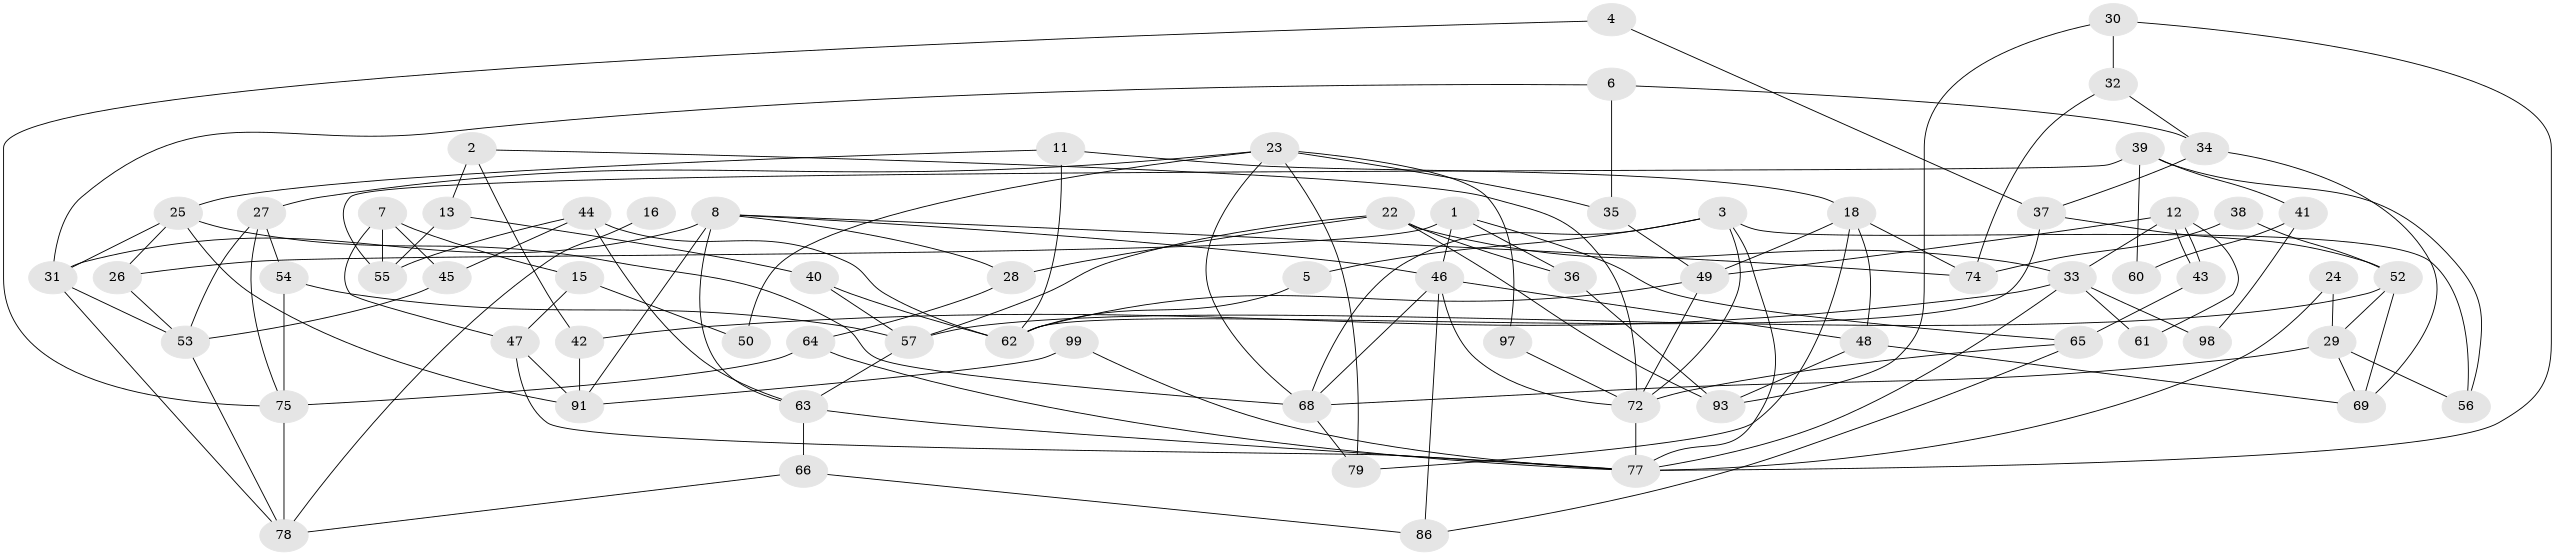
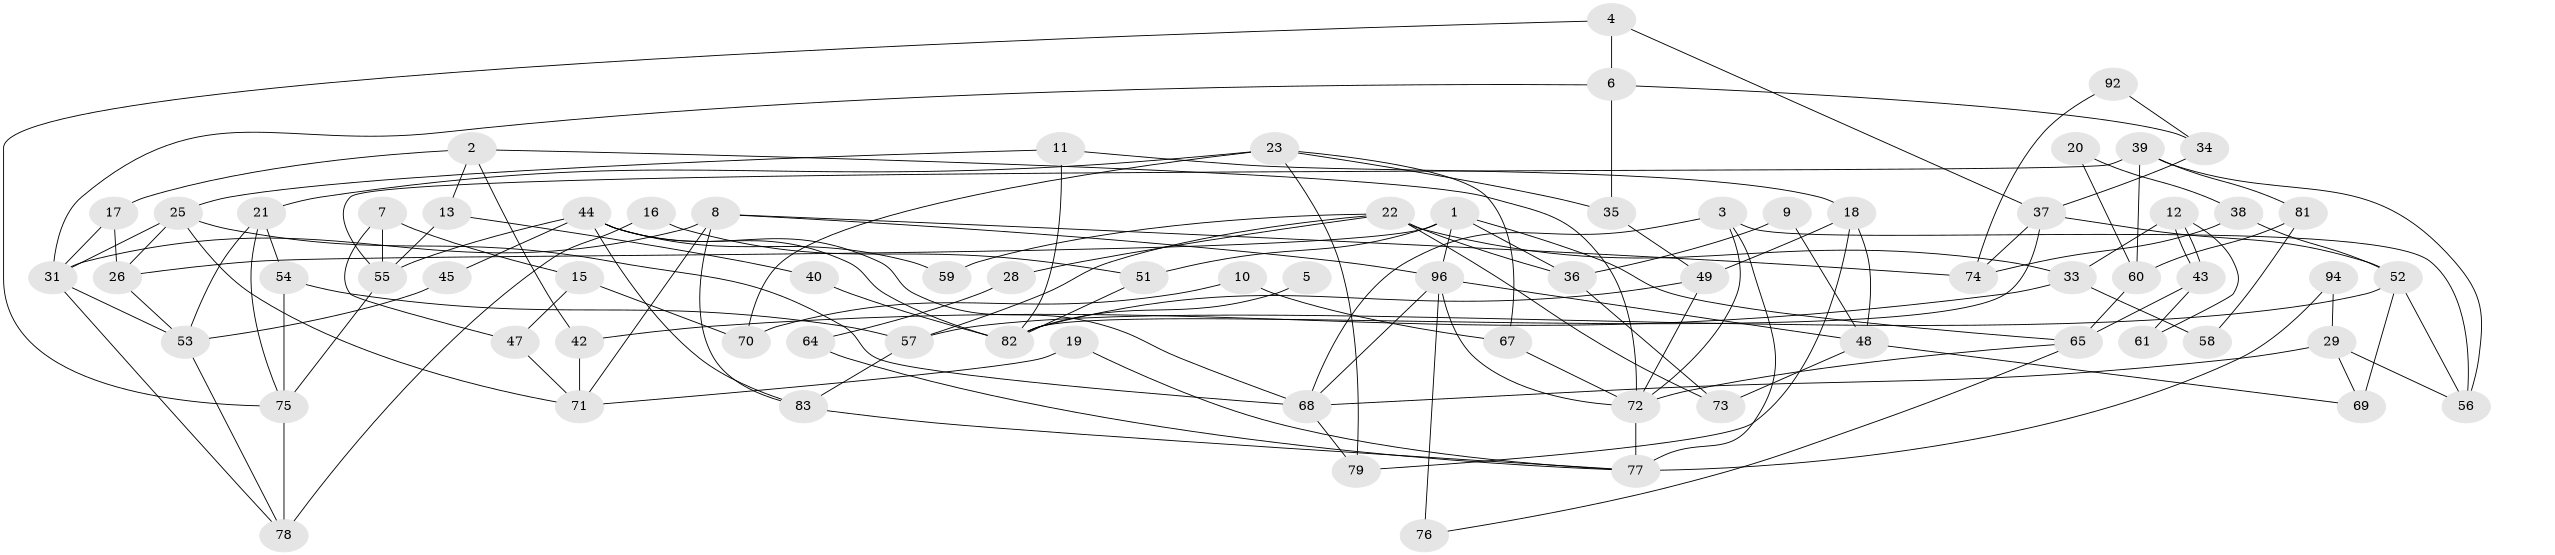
(2113, 20) -> none
none -> (1612, 52)
(2113, 84) -> (2113, 84)
none -> (2076, 149)
none -> (114, 213)
(262, 213) -> (262, 213)
none -> (1787, 213)
(2303, 213) -> (2303, 213)
(2404, 228) -> none
(868, 235) -> none
(409, 240) -> none
(1524, 244) -> none
(1913, 245) -> (2008, 245)
(1940, 247) -> none
none -> (947, 278)
none -> (1144, 278)
none -> (1243, 278)
(1440, 278) -> (1440, 278)
(2334, 278) -> (2334, 278)
(1208, 285) -> (961, 310)
(862, 310) -> none
none -> (2107, 310)
(2107, 310) -> (2172, 310)
(2365, 310) -> (2432, 342)
(746, 342) -> (746, 342)
(1010, 342) -> (1010, 342)
(1074, 342) -> (1074, 342)
(1508, 342) -> (1508, 342)
(2207, 342) -> (2207, 342)
(551, 388) -> (331, 345)
(1869, 404) -> none
(580, 407) -> (580, 407)
(804, 407) -> (804, 407)
(1721, 407) -> (1721, 407)
(1042, 450) -> none
(804, 471) -> none
(1424, 536) -> (1424, 536)
